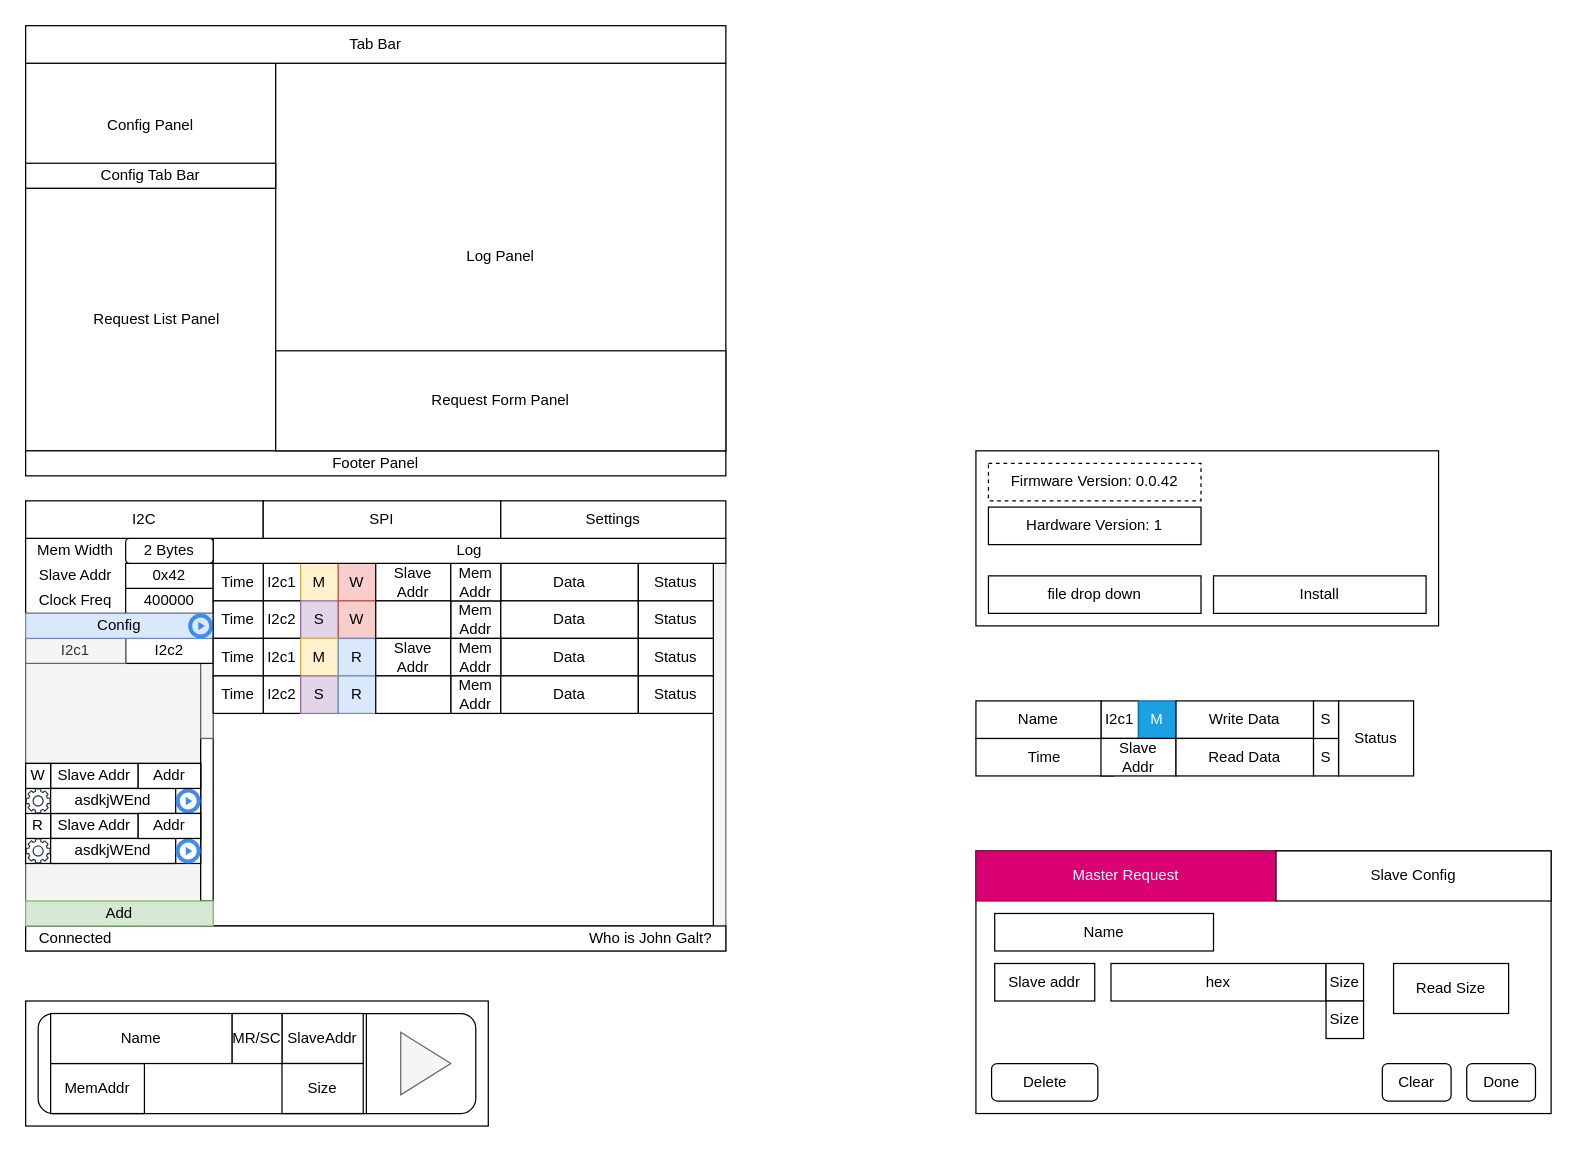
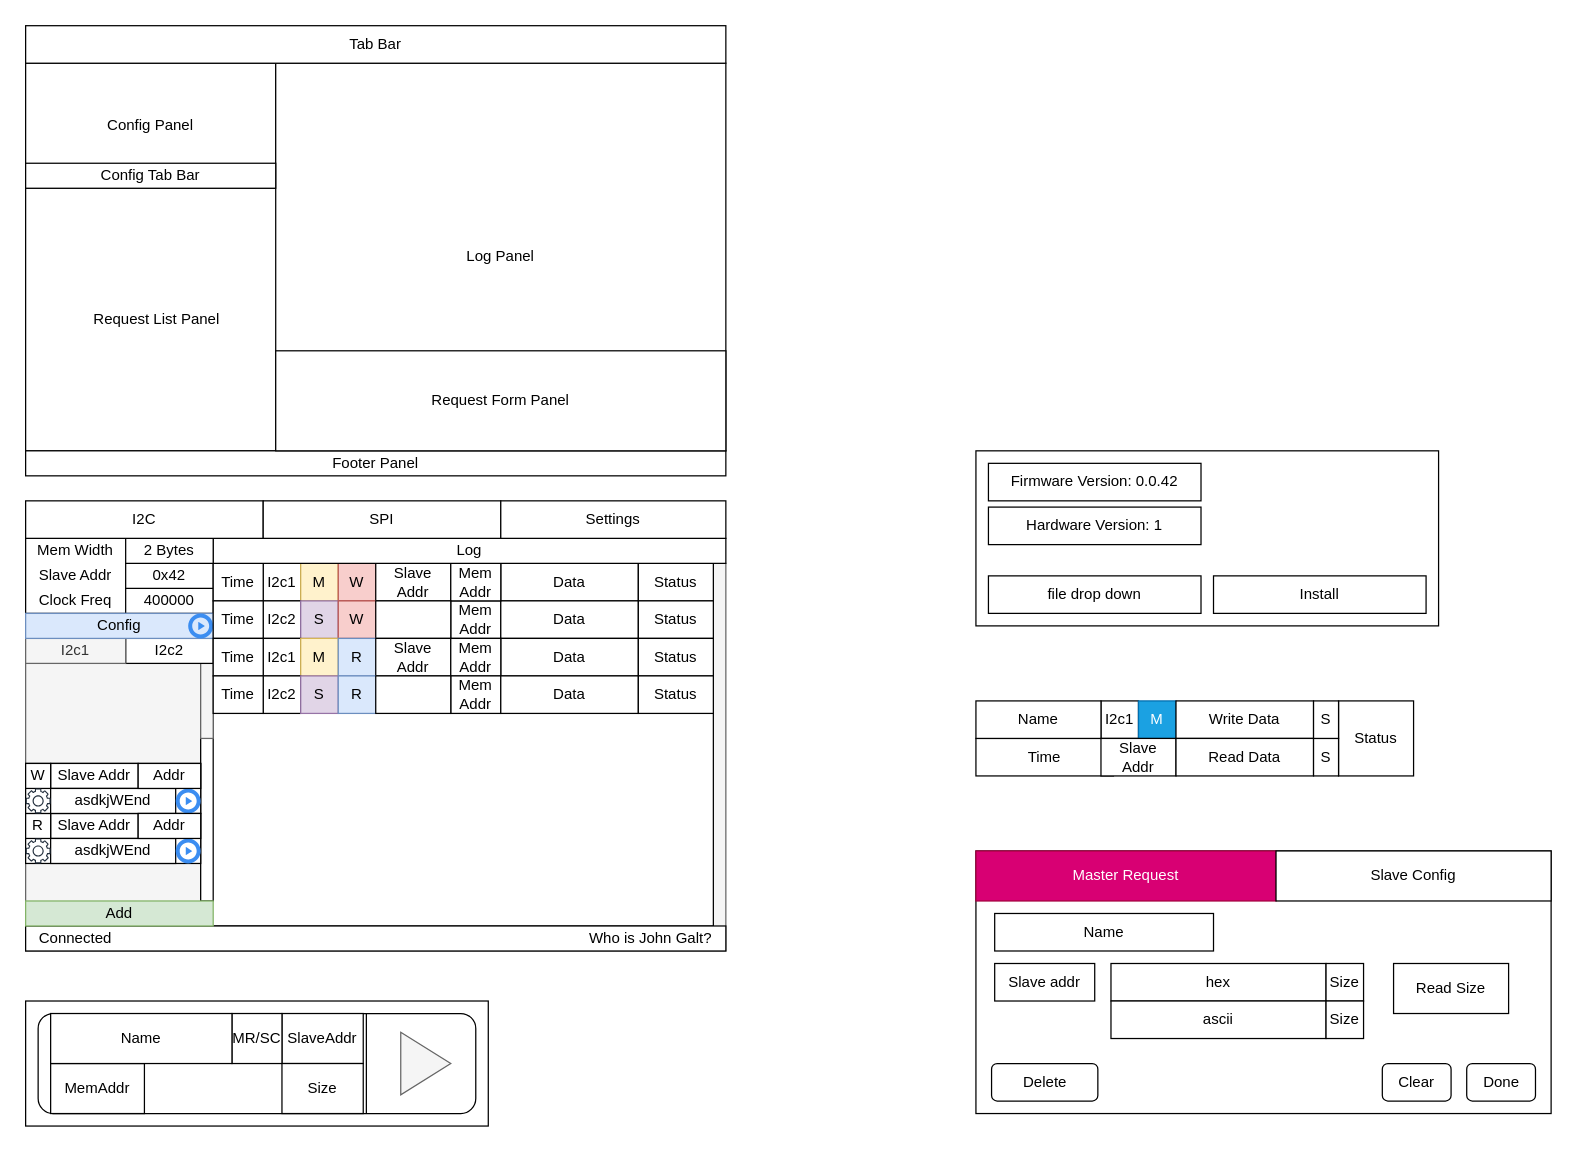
(1094, 482) -> (1094, 482)
(169, 551) -> (169, 551)
none -> (1218, 1019)
